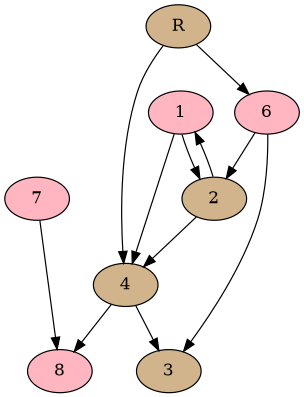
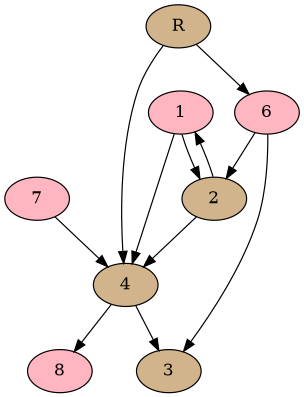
(48, 279) -> (77, 238)
